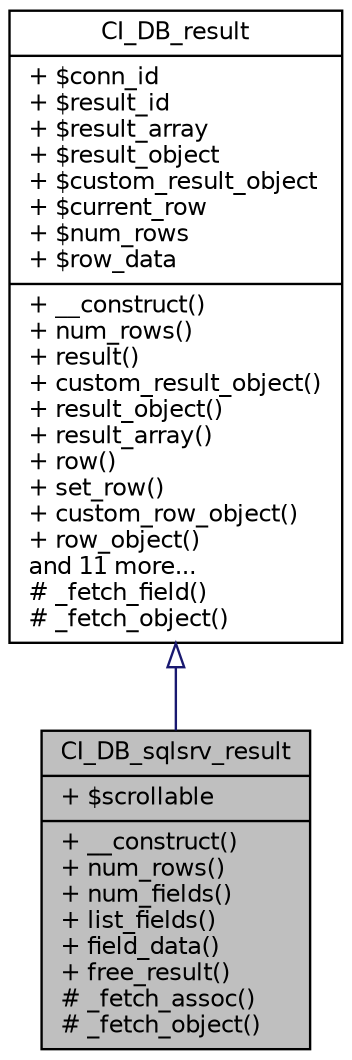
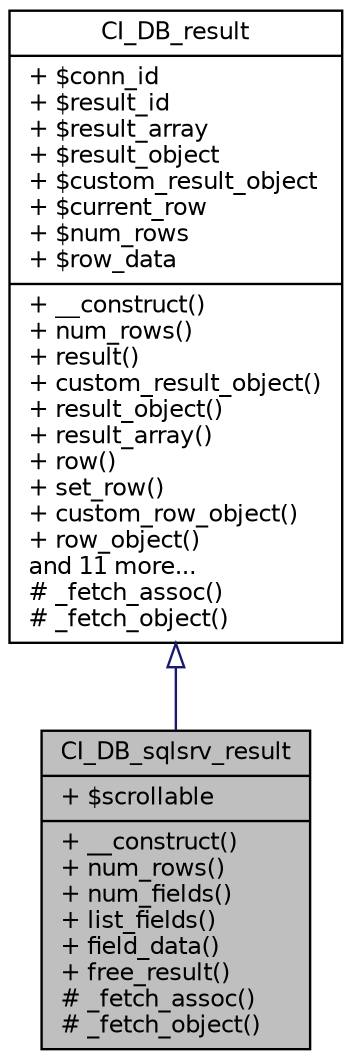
(119, 593) -> (126, 593)
